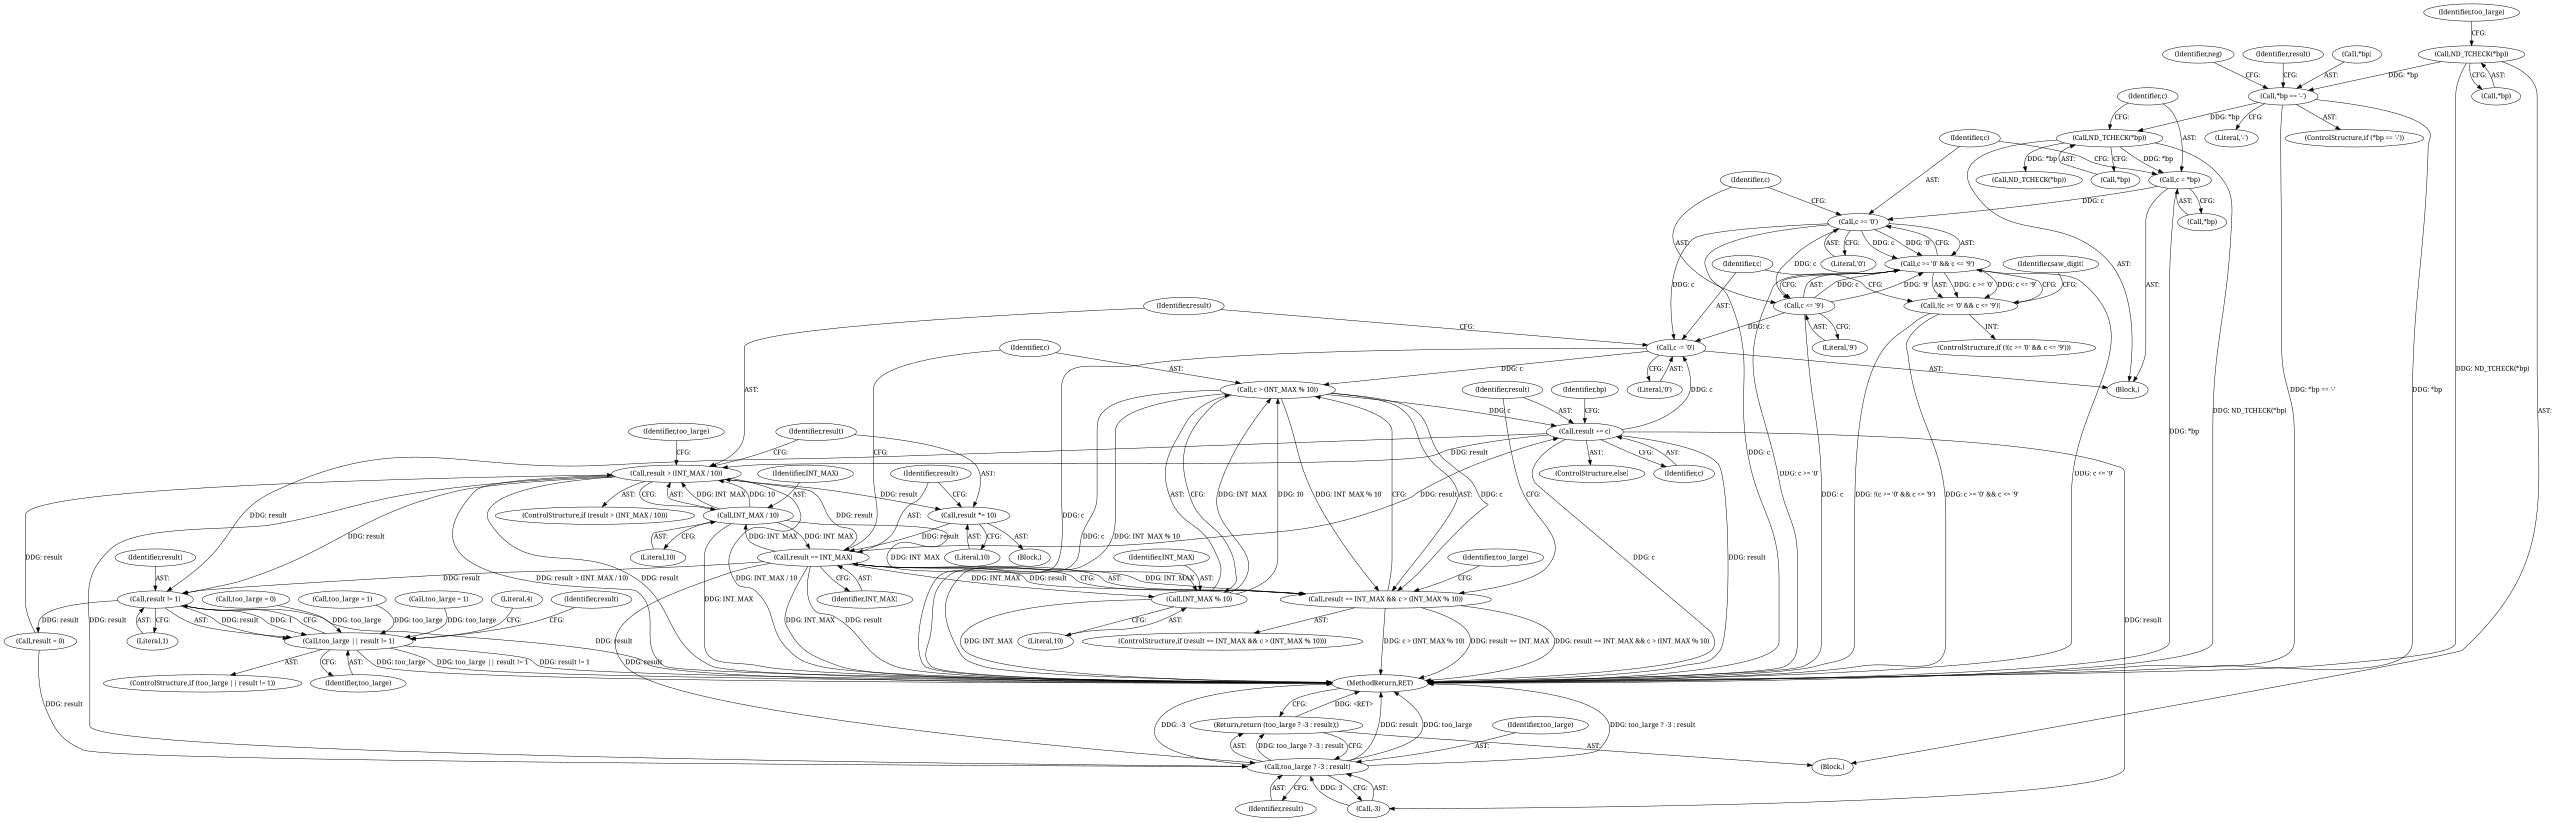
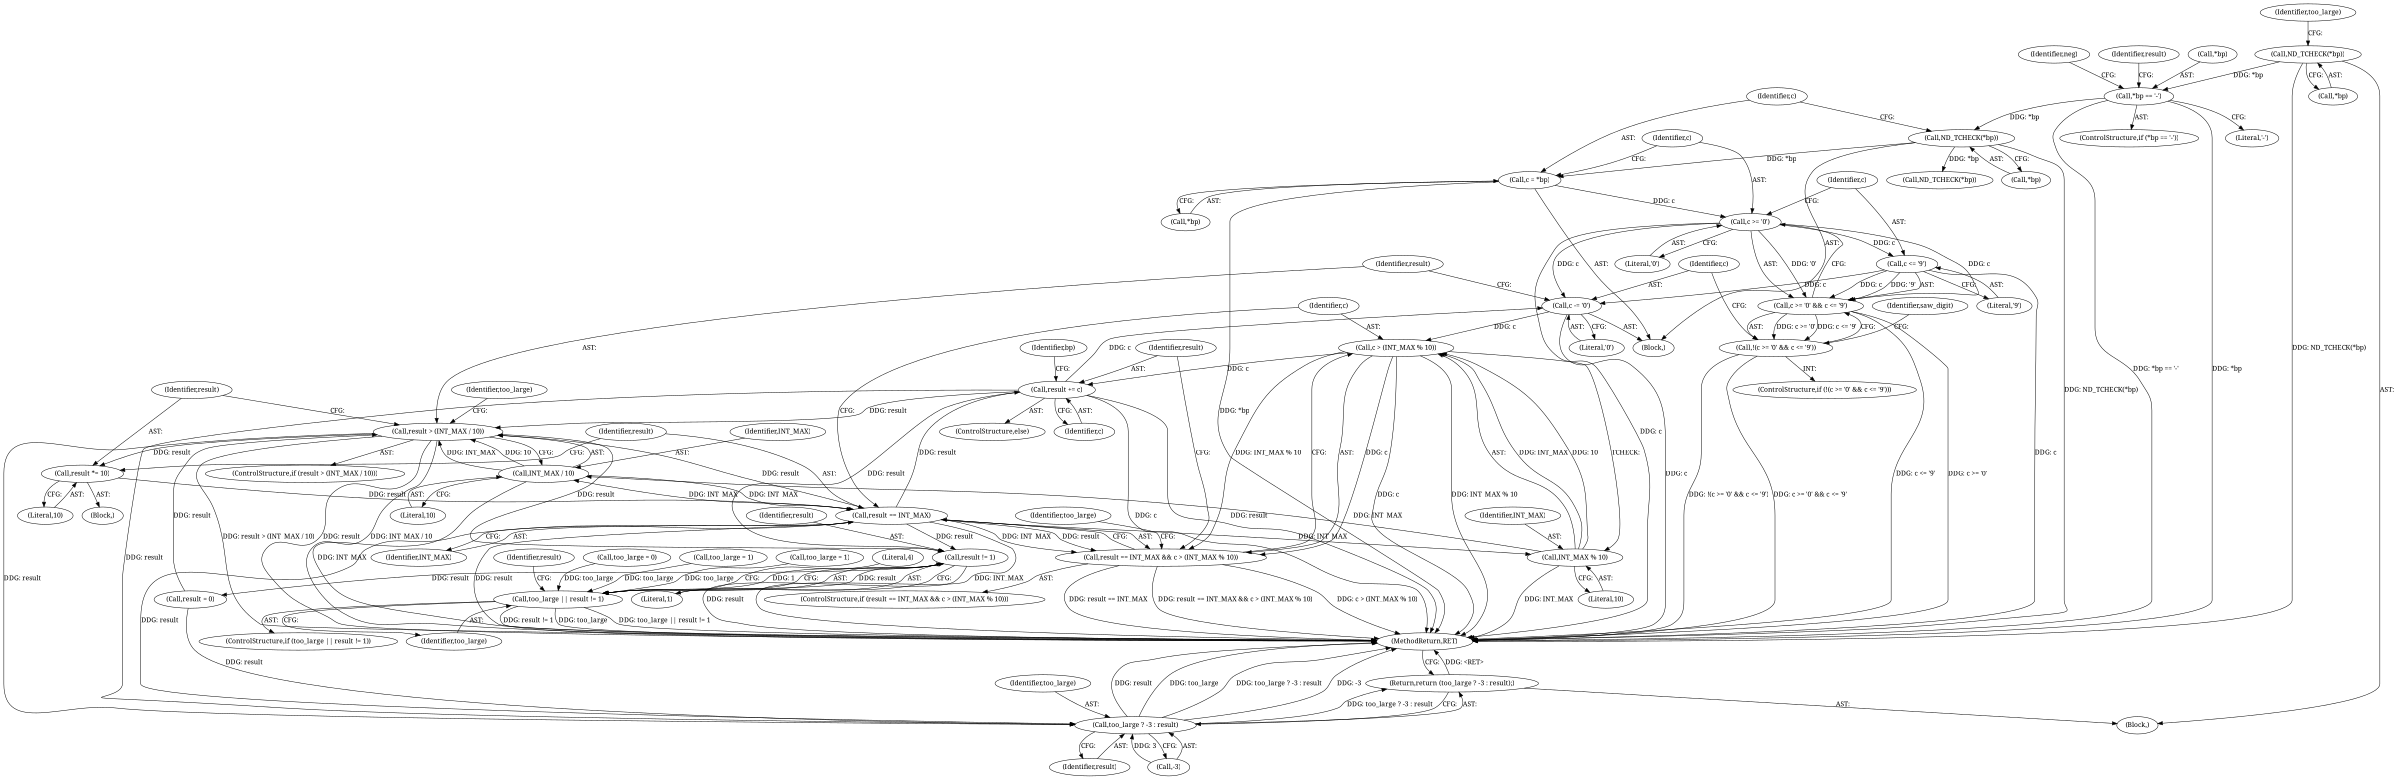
(1832, 274) -> none
(1199, 495) -> (1627, 453)
(935, 571) -> (1068, 496)
(2125, 734) -> (122, 623)
